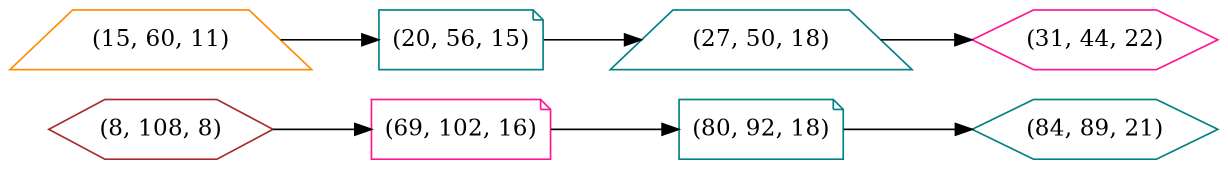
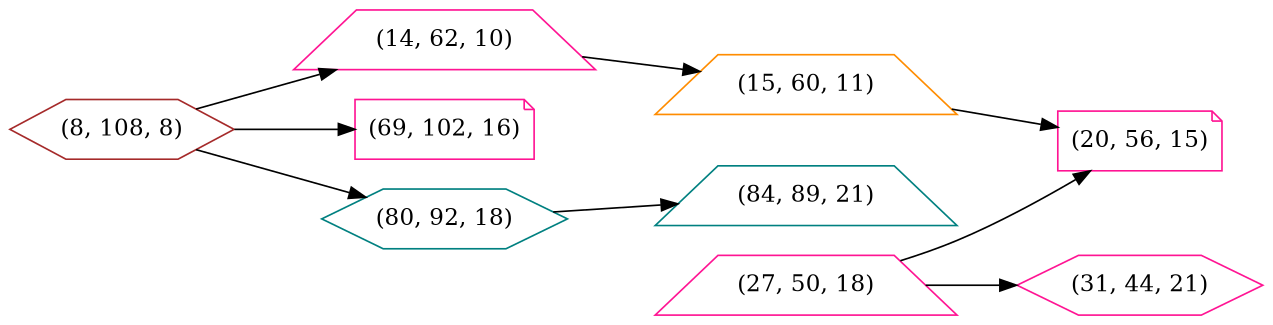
none -> (445, 40)
(461, 40) -> (1140, 141)
(584, 40) -> (990, 225)
(761, 40) -> (806, 285)
(1095, 40) -> (1140, 285)
(606, 129) -> (273, 171)
(761, 129) -> (445, 219)
(1095, 129) -> (806, 196)
